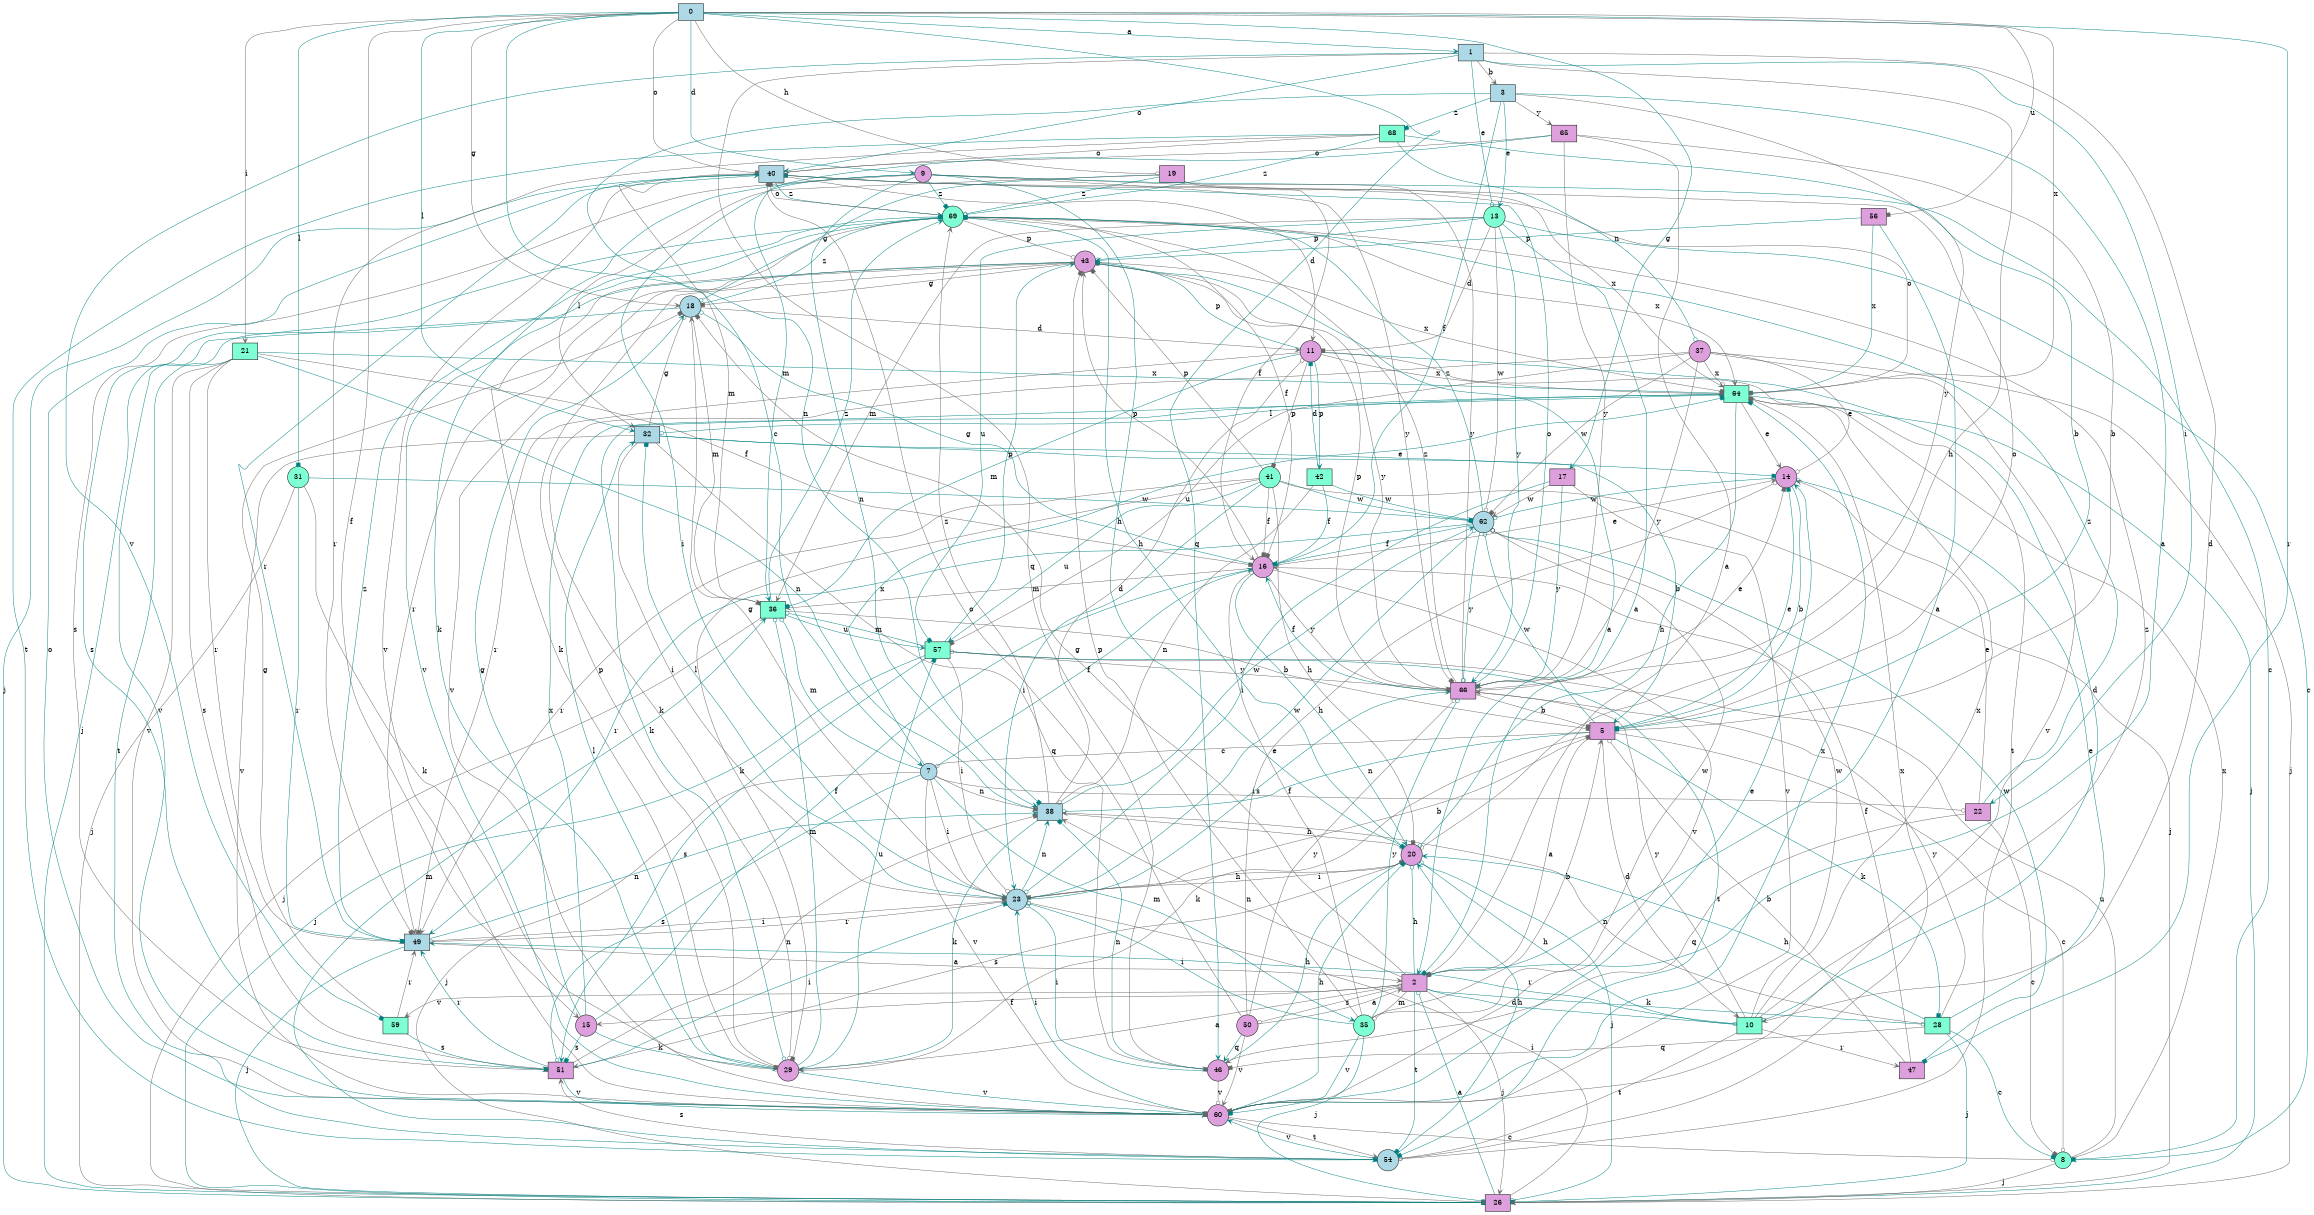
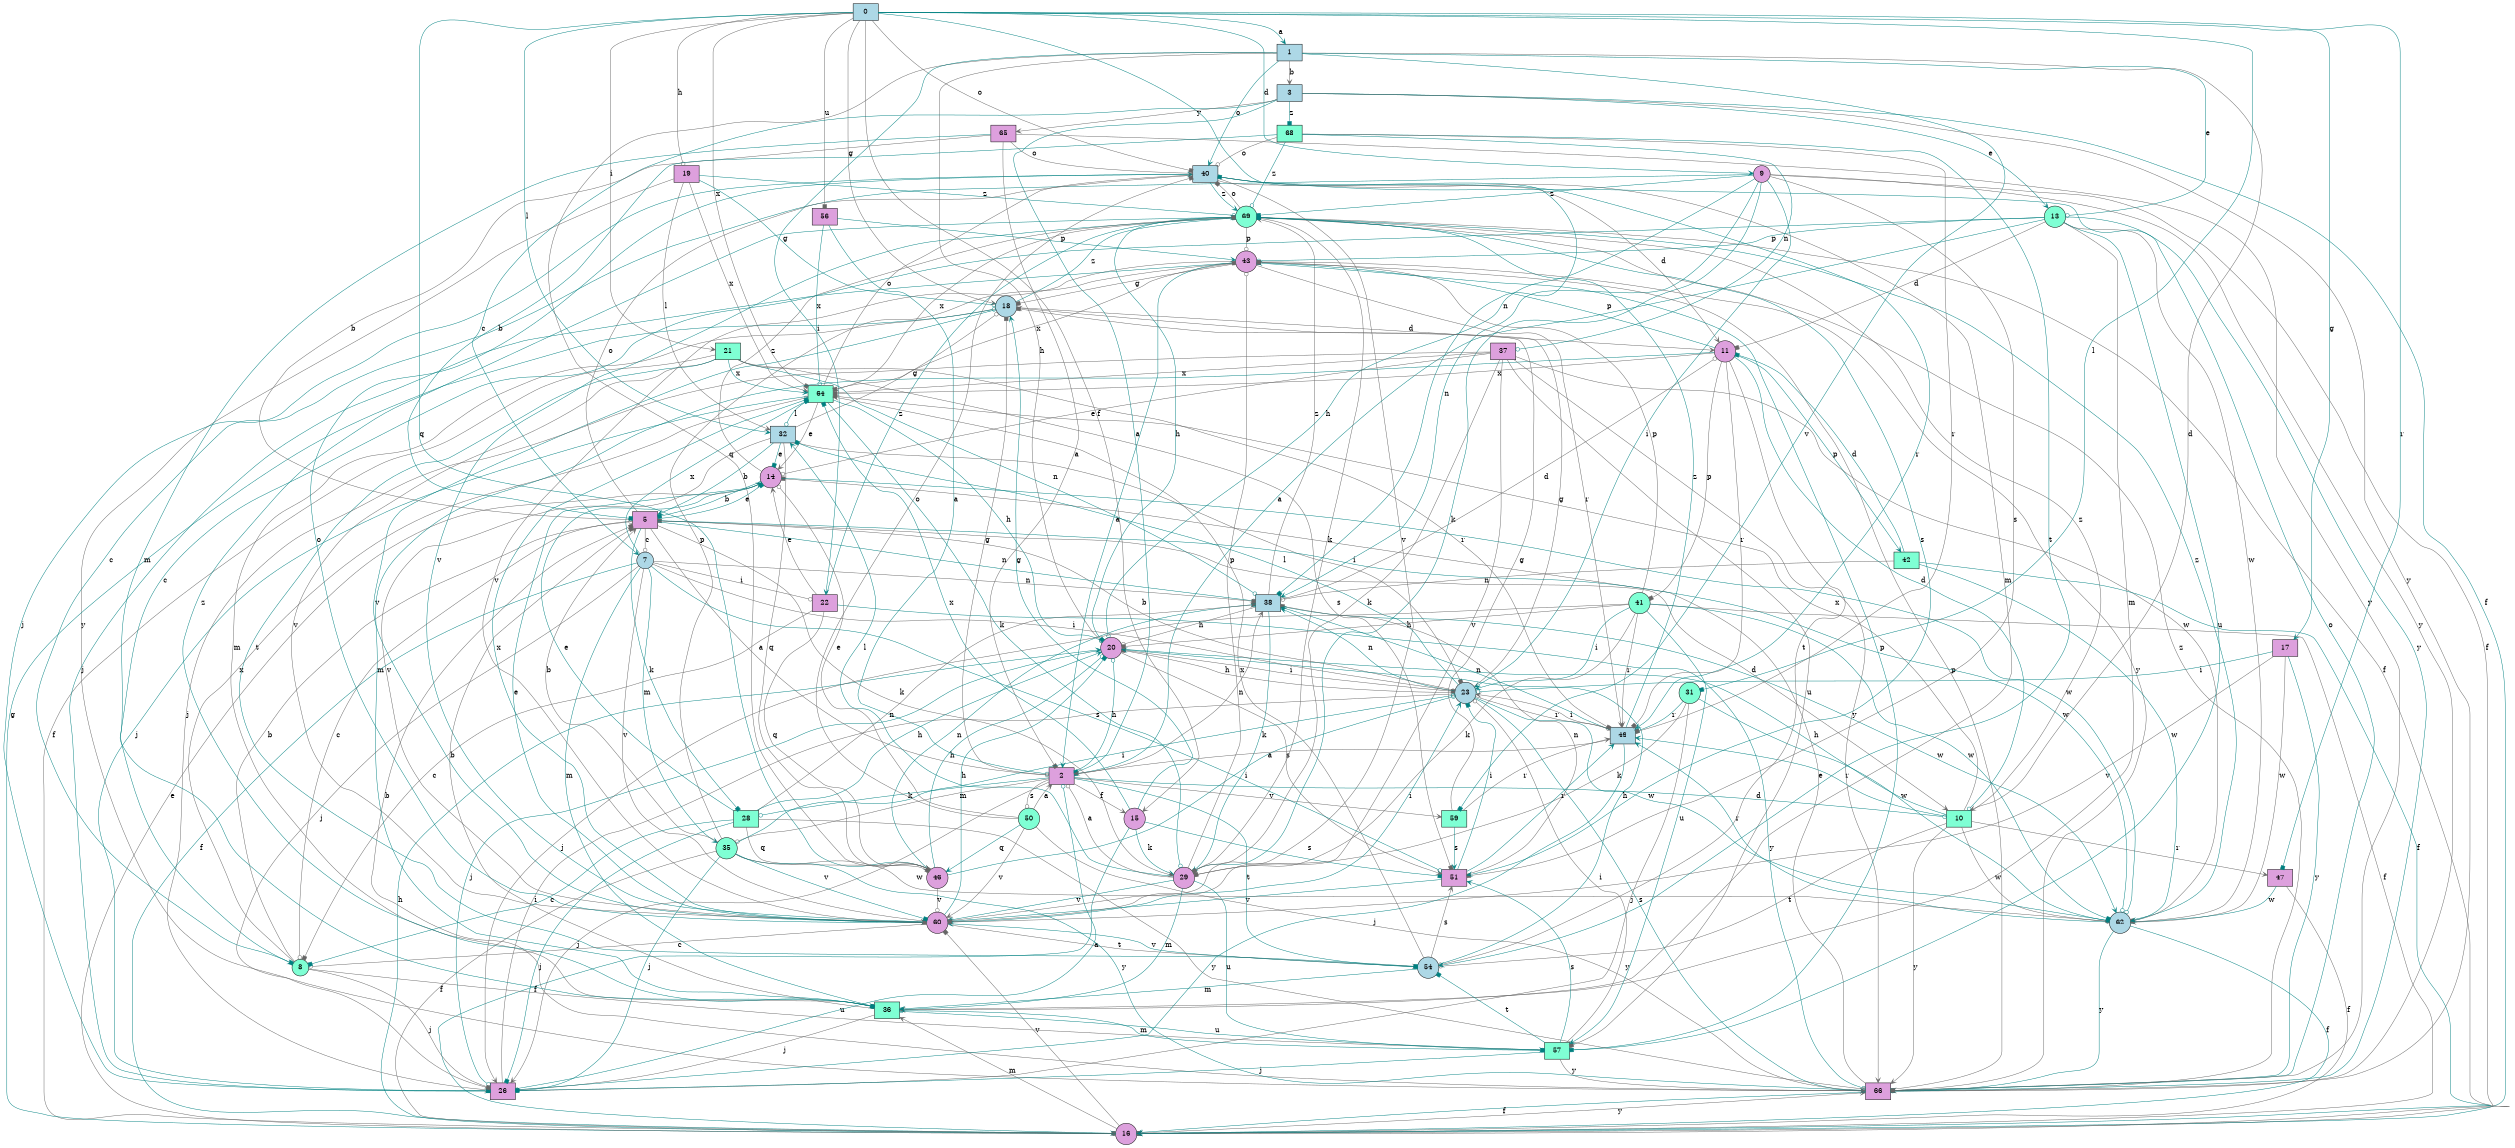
none -> (890, 272)
(1700, 351) -> (1503, 351)
(1147, 427) -> none
none -> (1499, 649)
(1766, 909) -> (325, 663)
(1247, 1026) -> (1029, 819)
